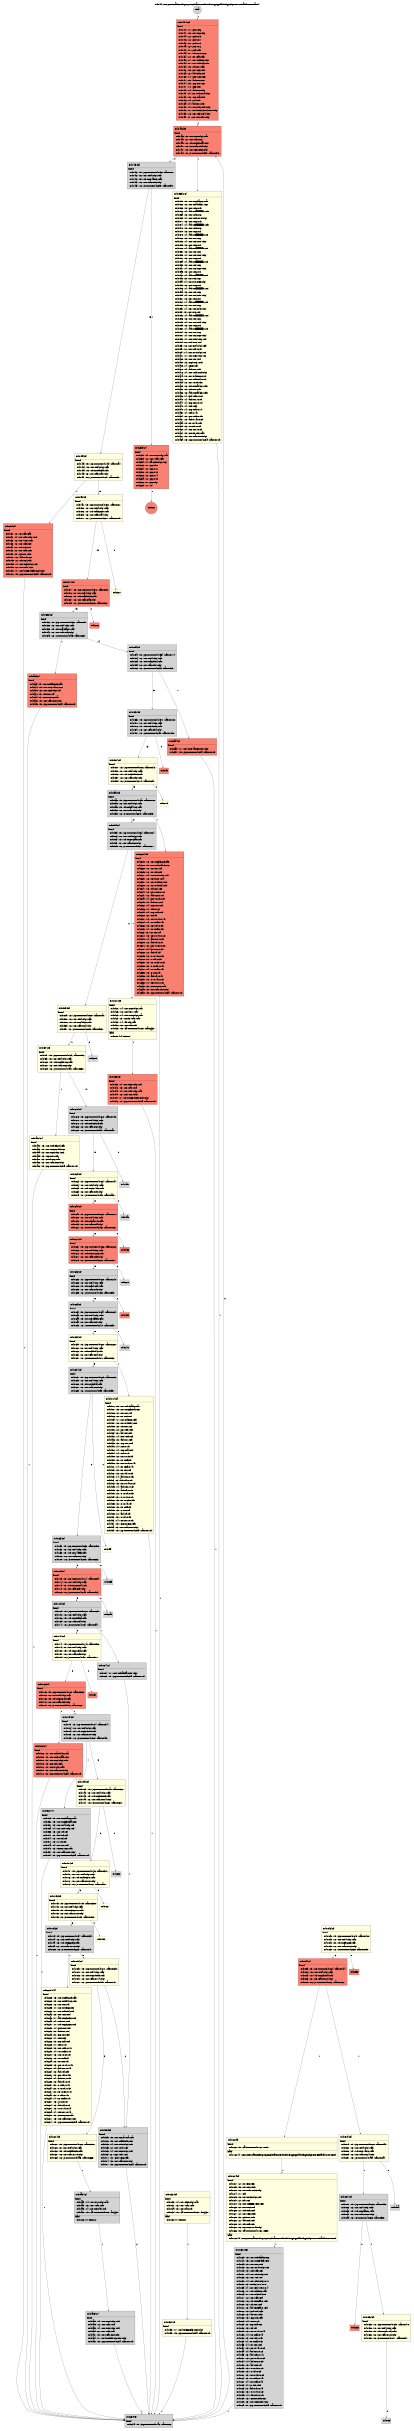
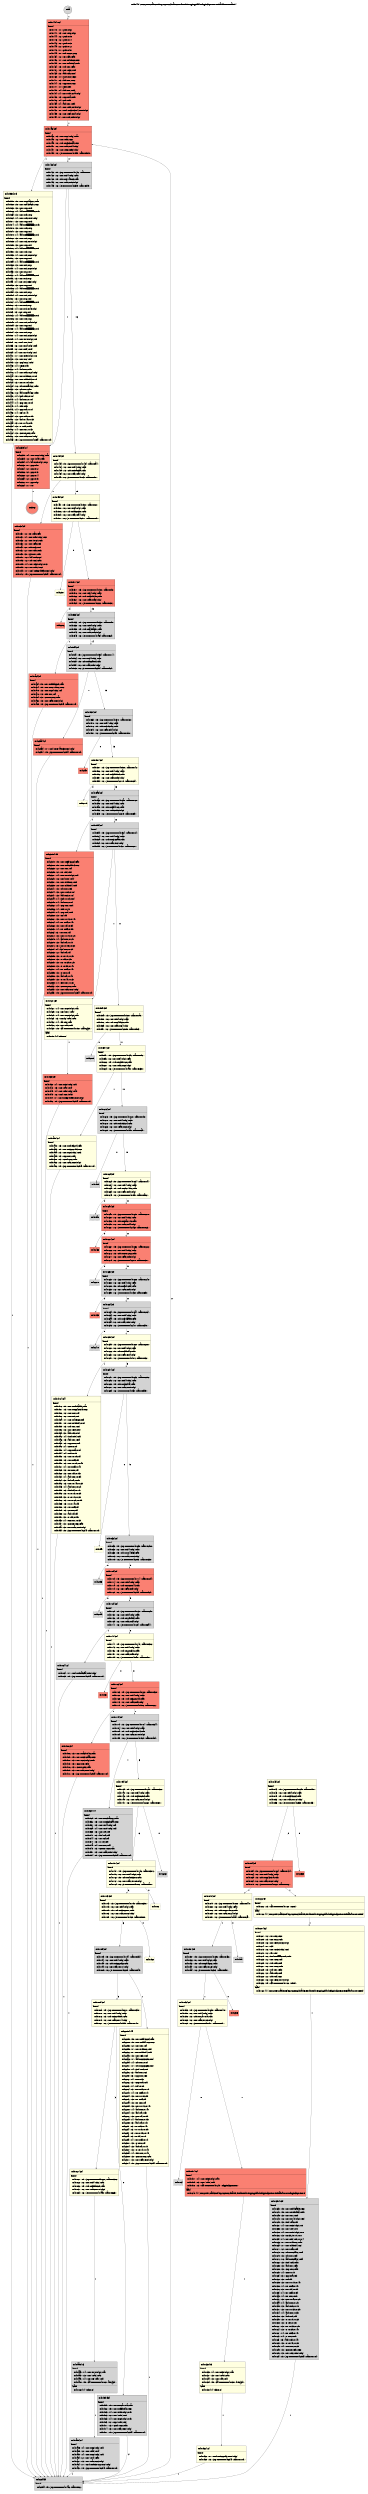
(128, 1903) -> (59, 2076)
none -> (246, 2182)
